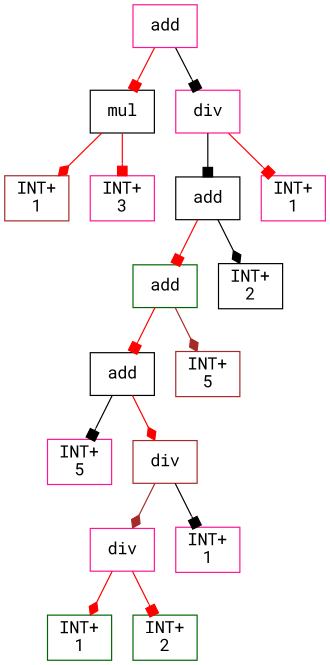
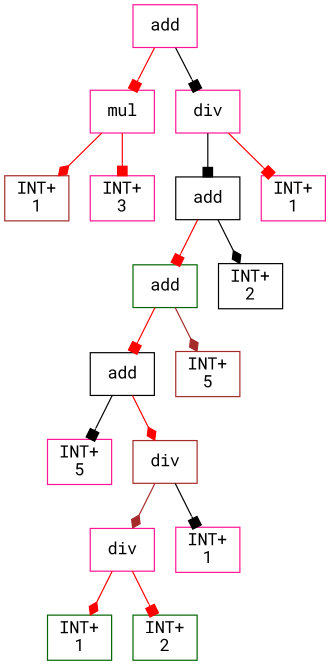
(122, 112) -> (122, 112)
